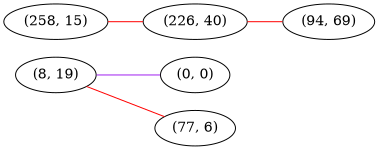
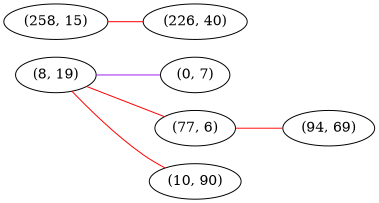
(265, 22) -> (259, 128)
(195, 75) -> (195, 75)
none -> (195, 181)
